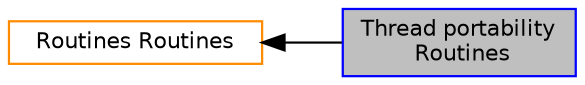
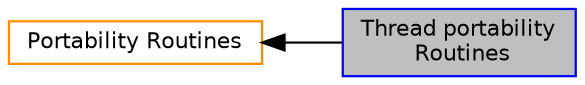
(136, 43) -> (136, 43)
